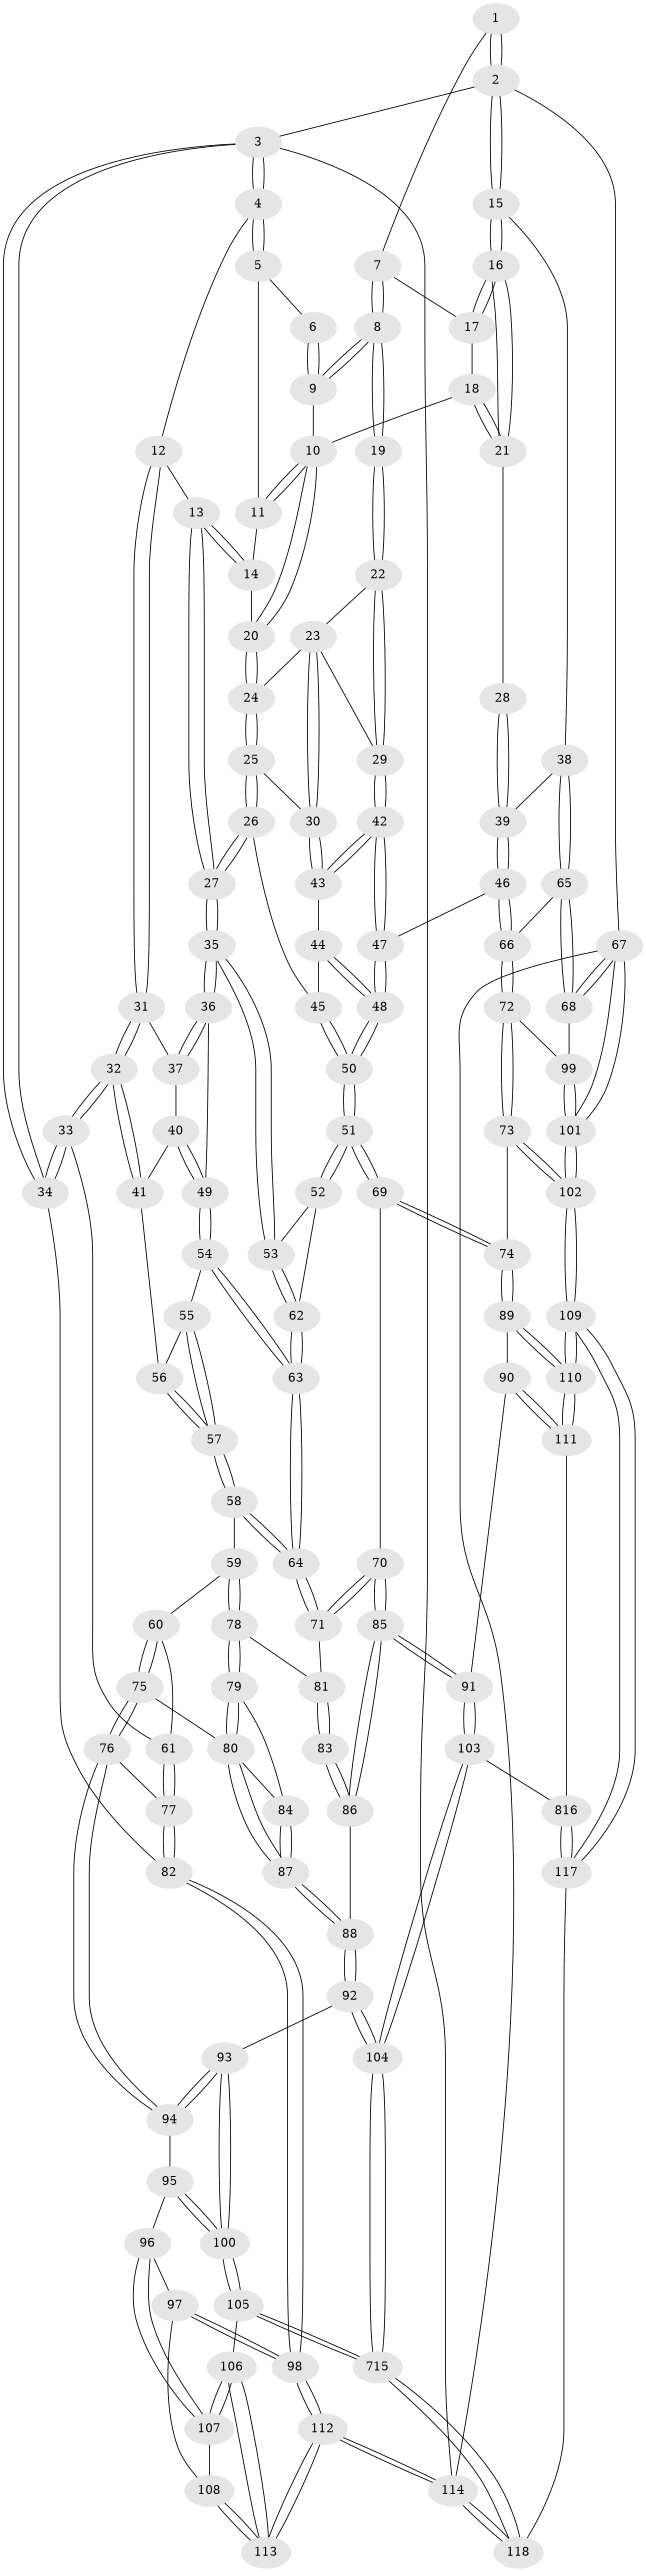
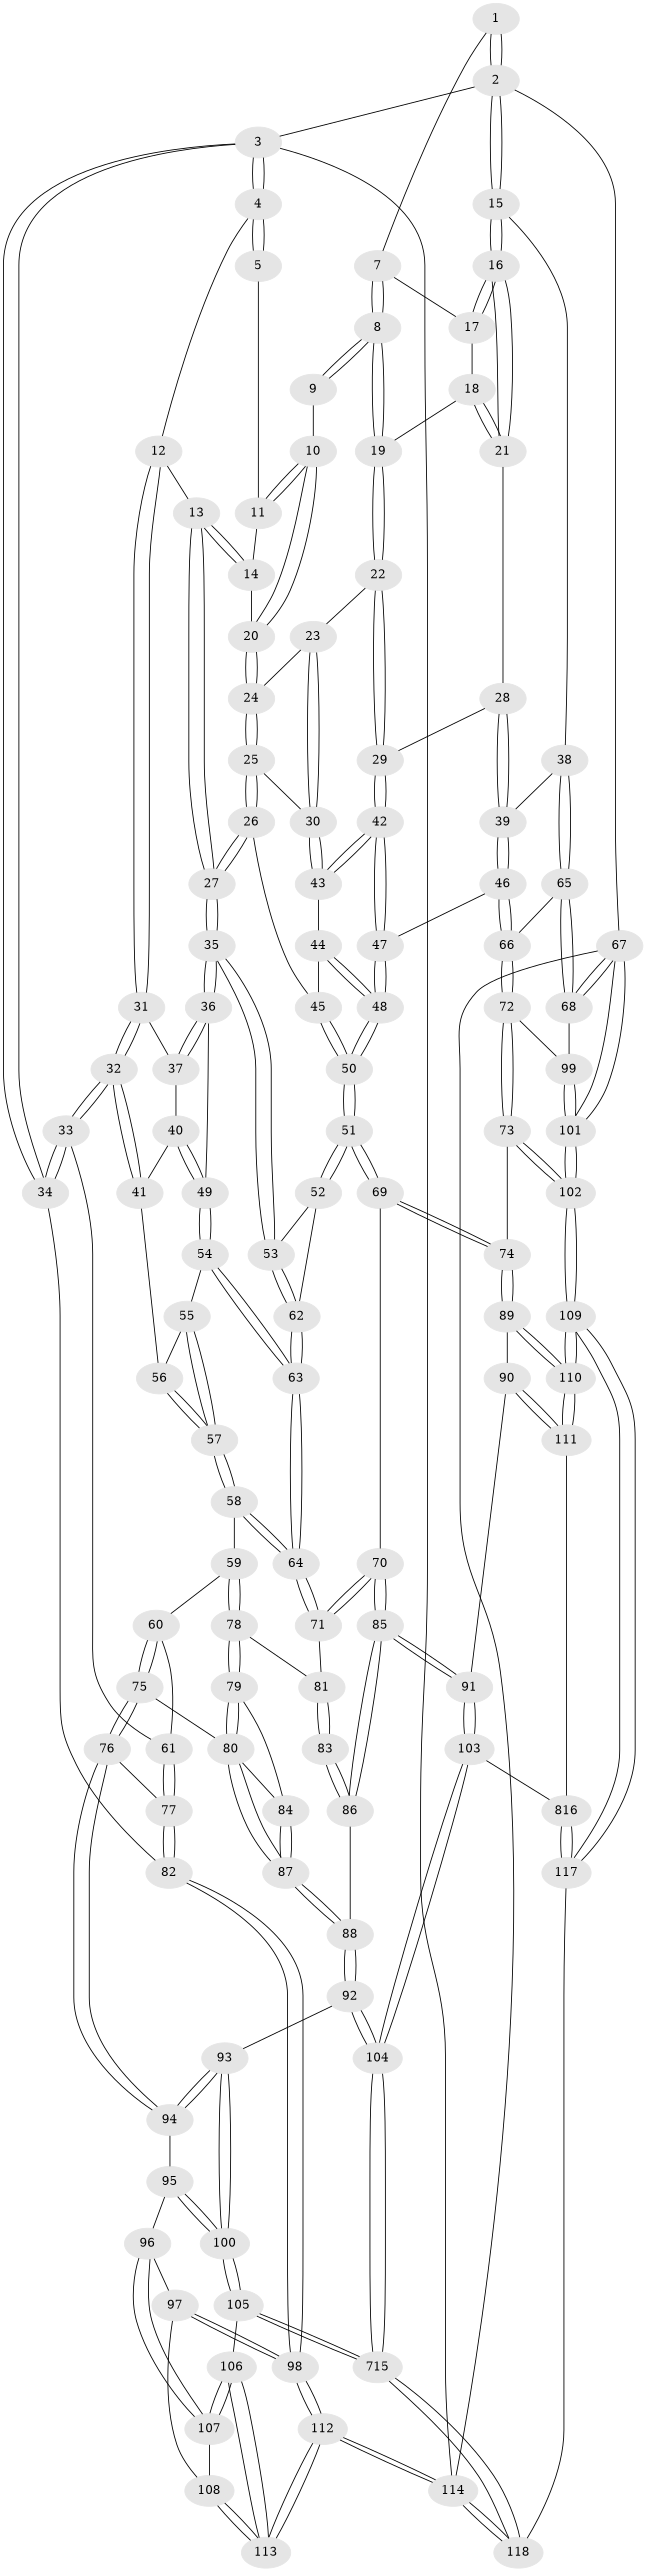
(313, 328) -> none
(392, 419) -> (431, 417)
(347, 699) -> (442, 730)
